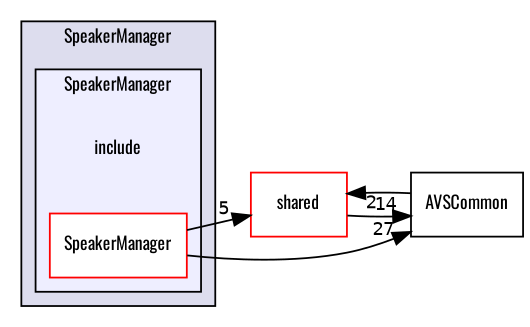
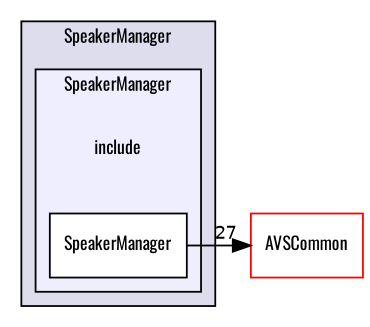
(299, 205) -> none
(467, 205) -> (307, 246)
(118, 246) -> (118, 246)
